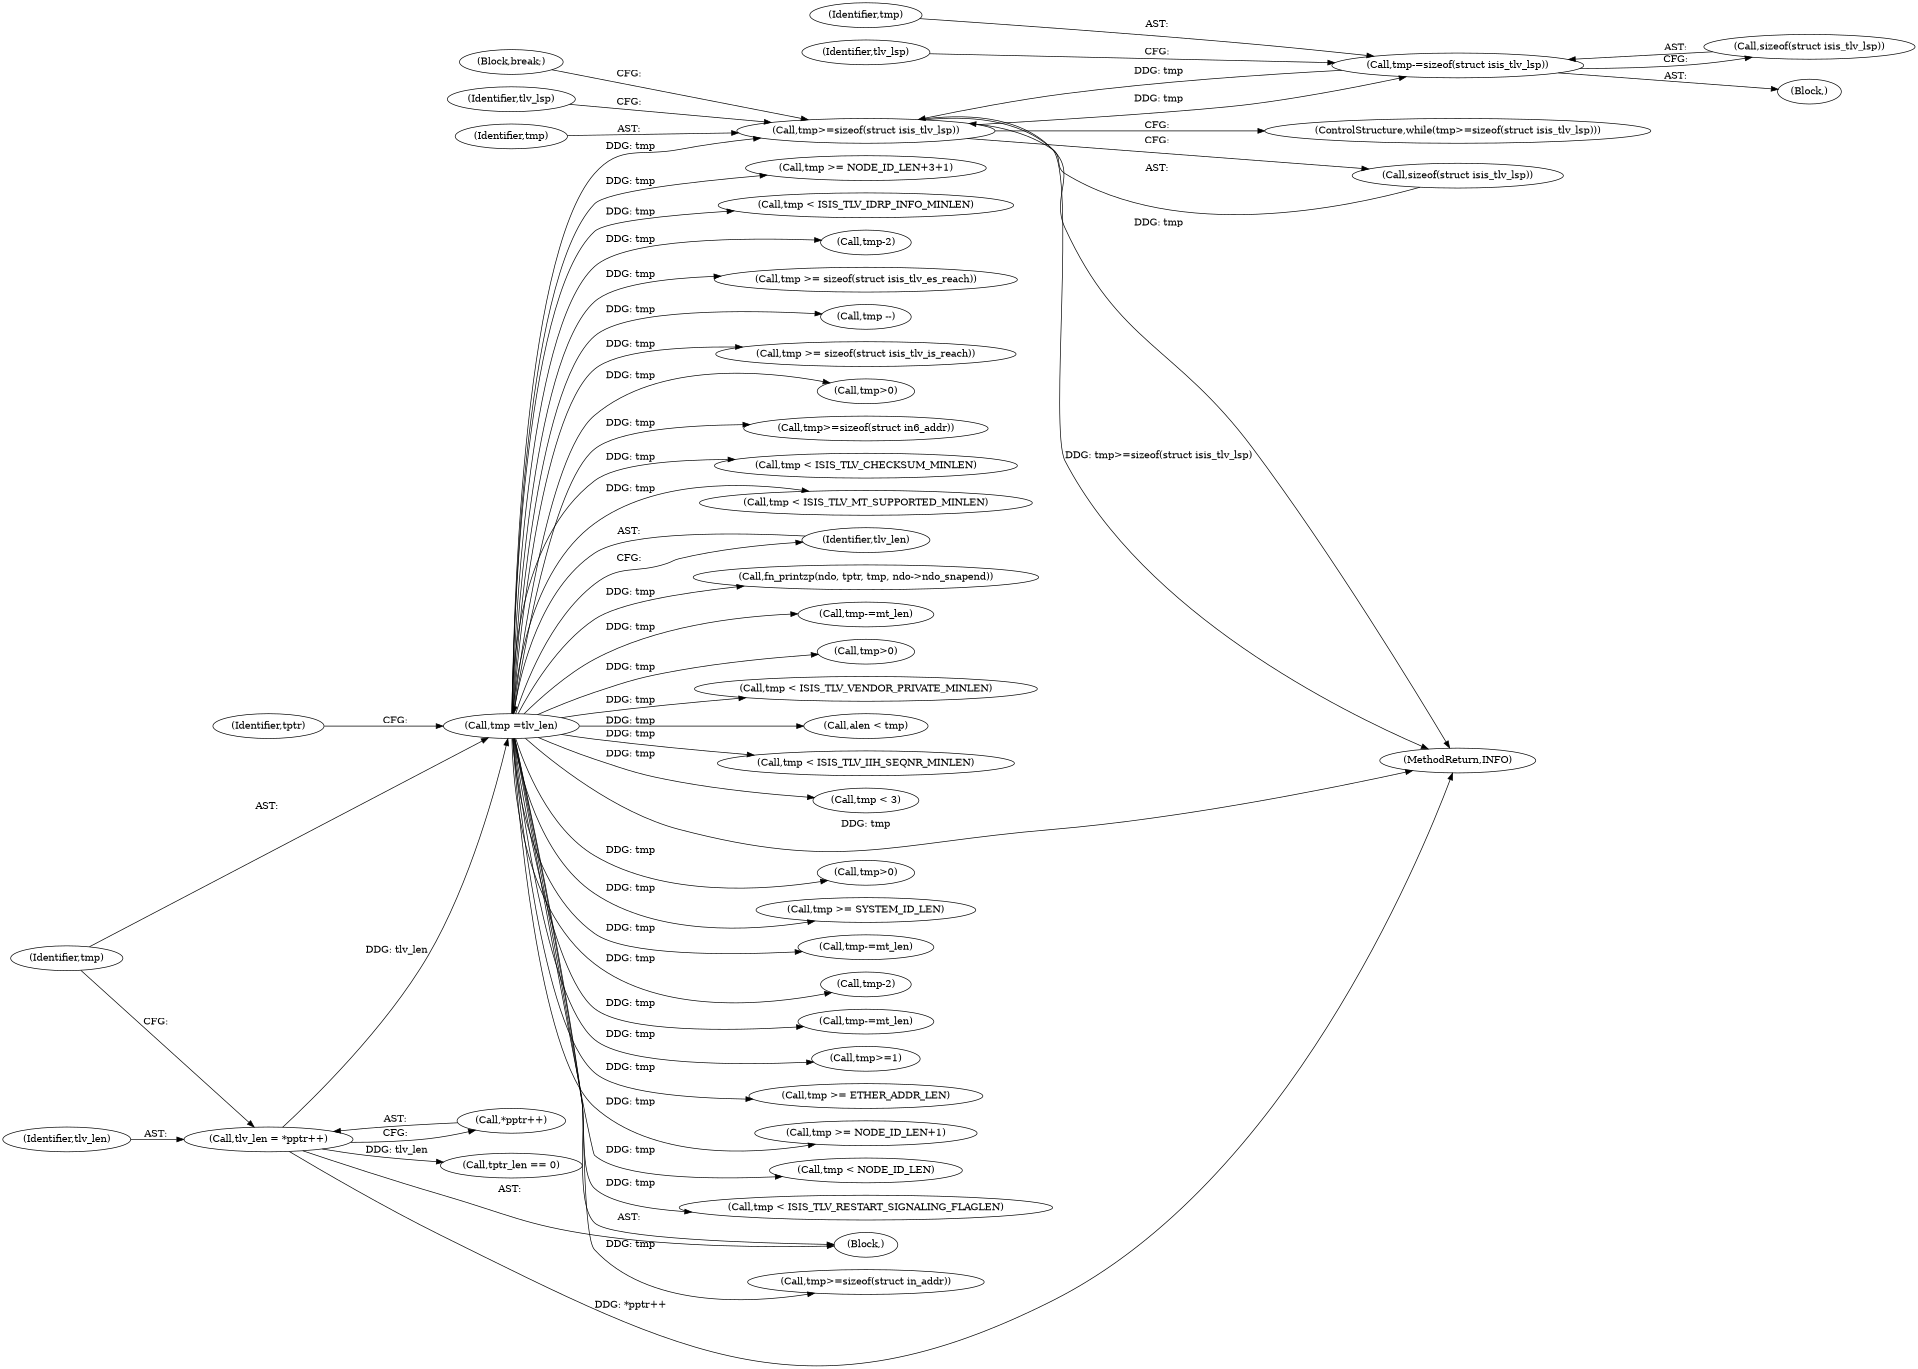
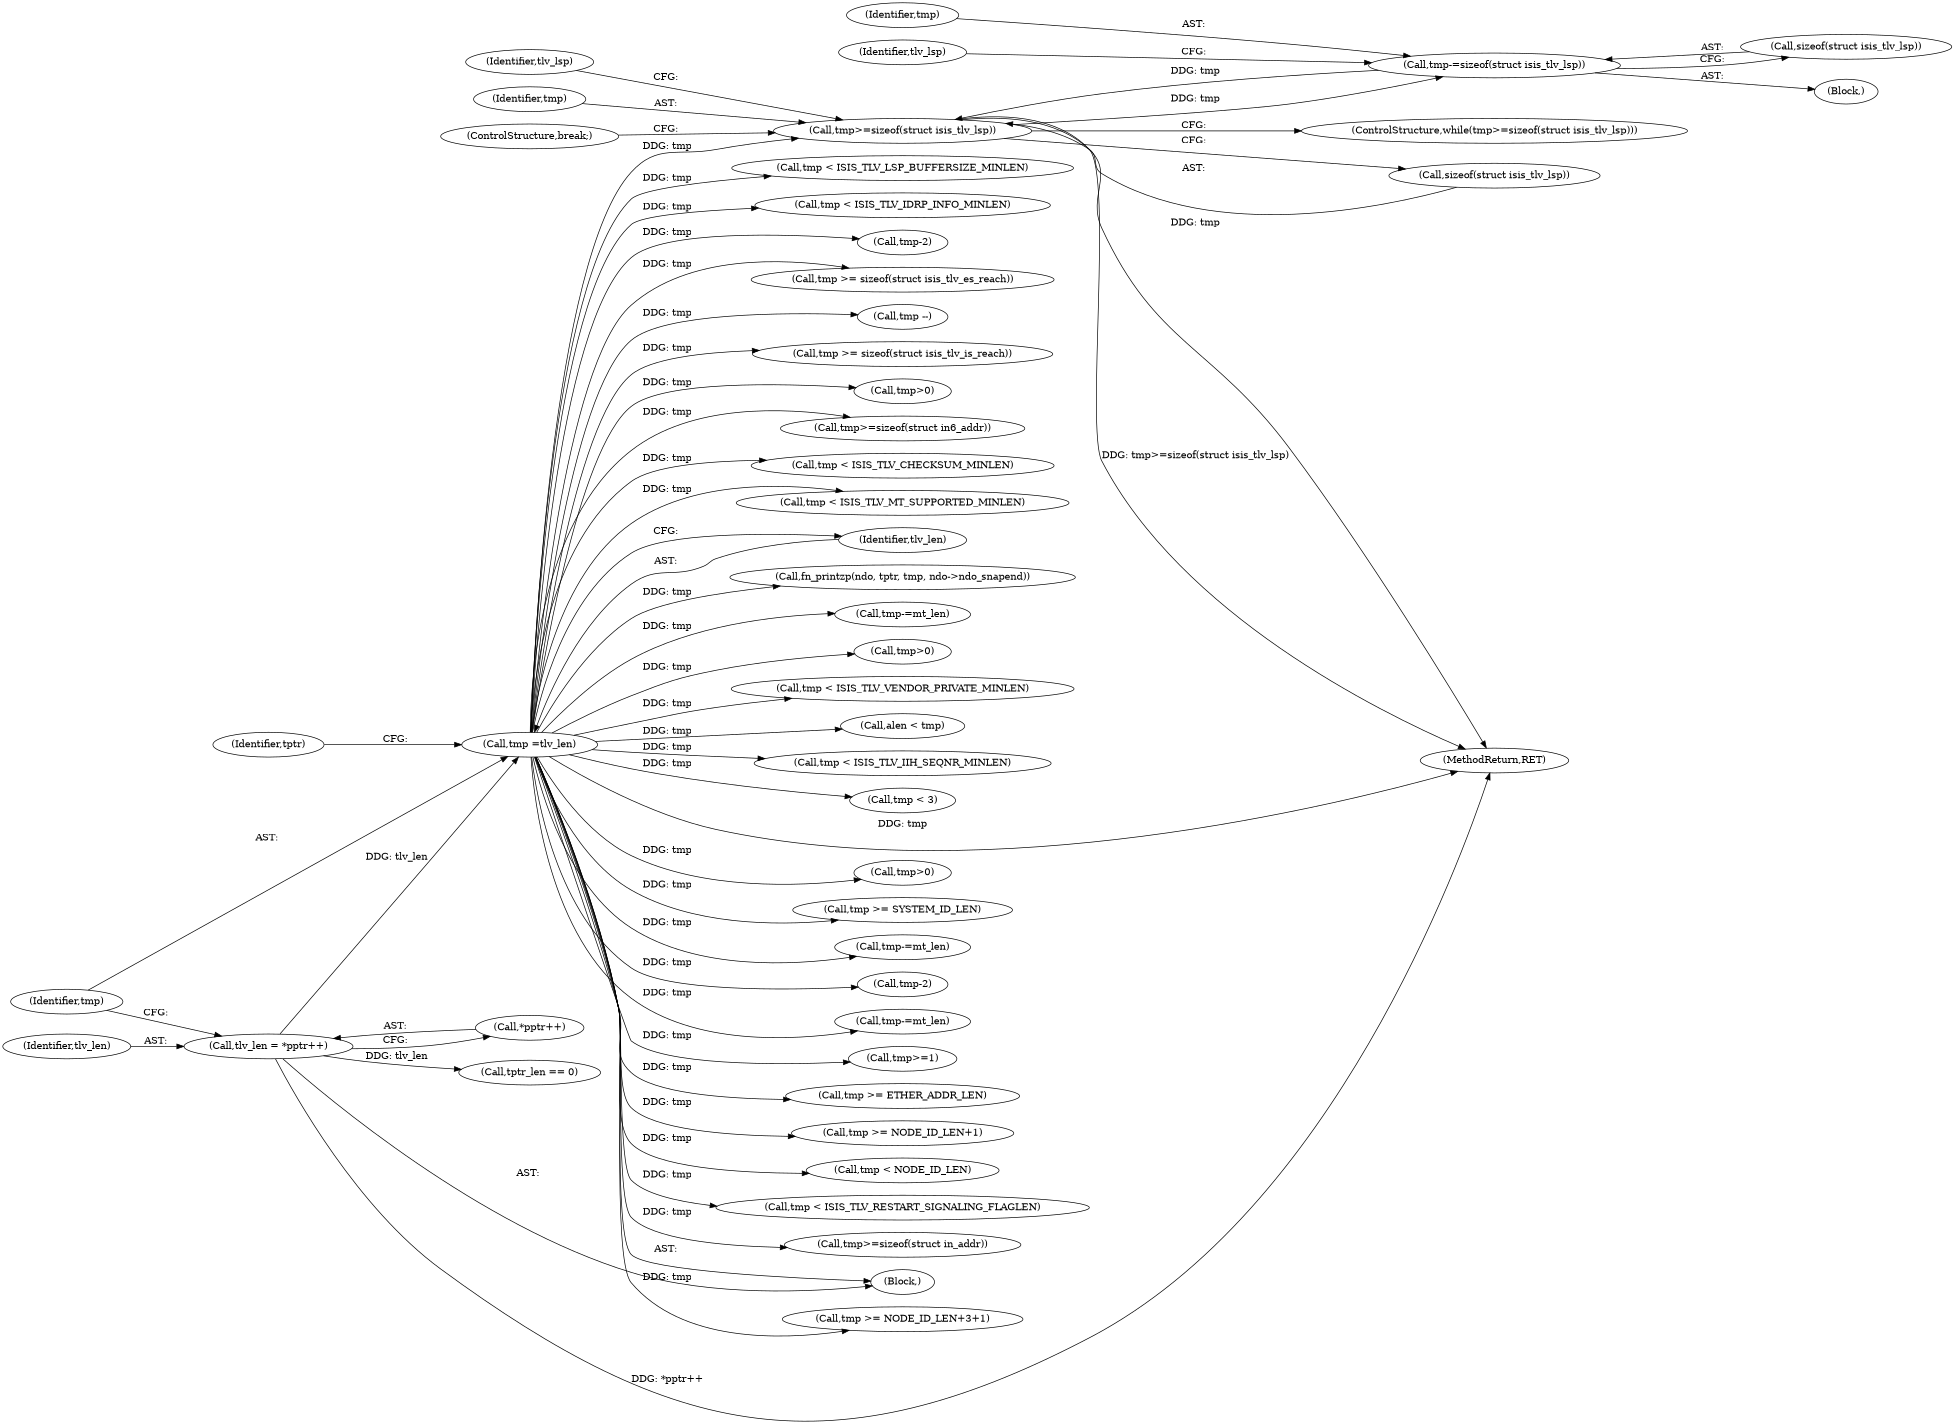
(511, 62) -> (530, 136)
none -> (903, 168)
(1458, 761) -> (1494, 761)
